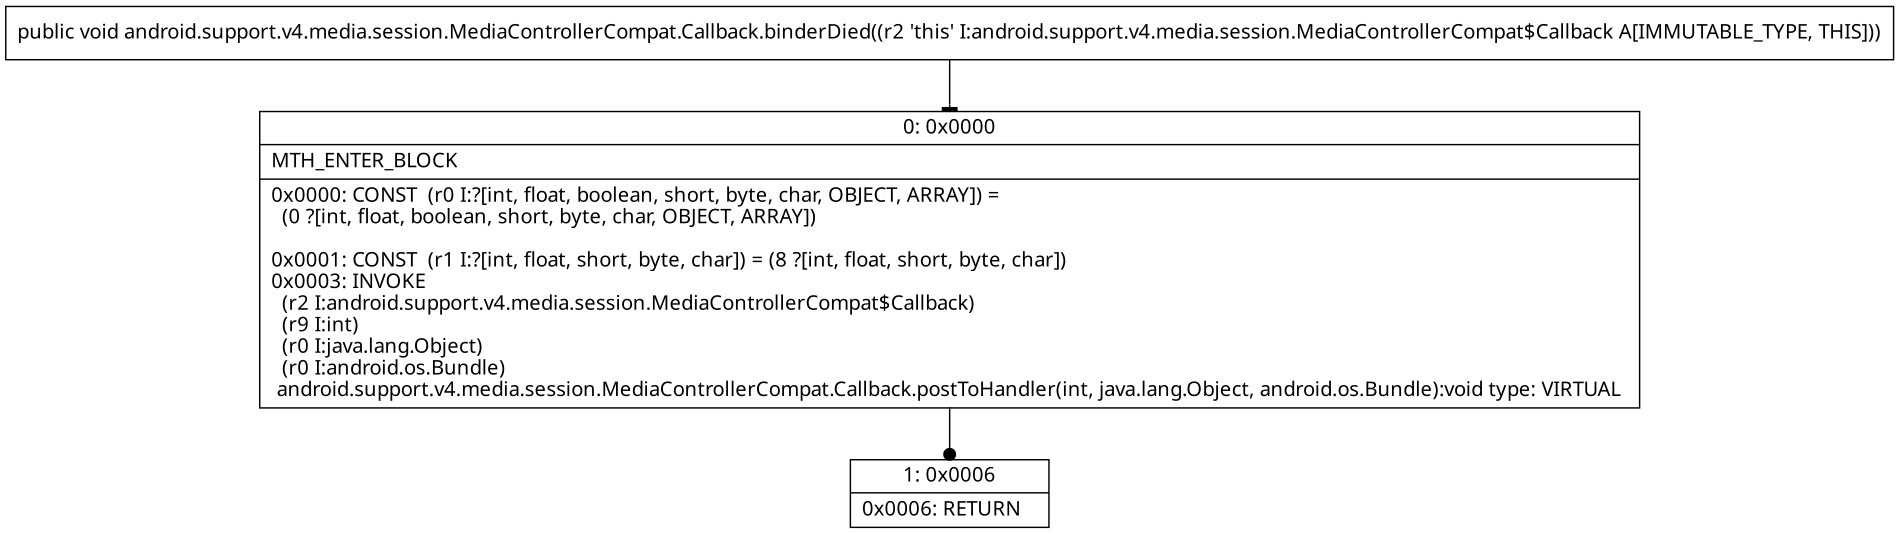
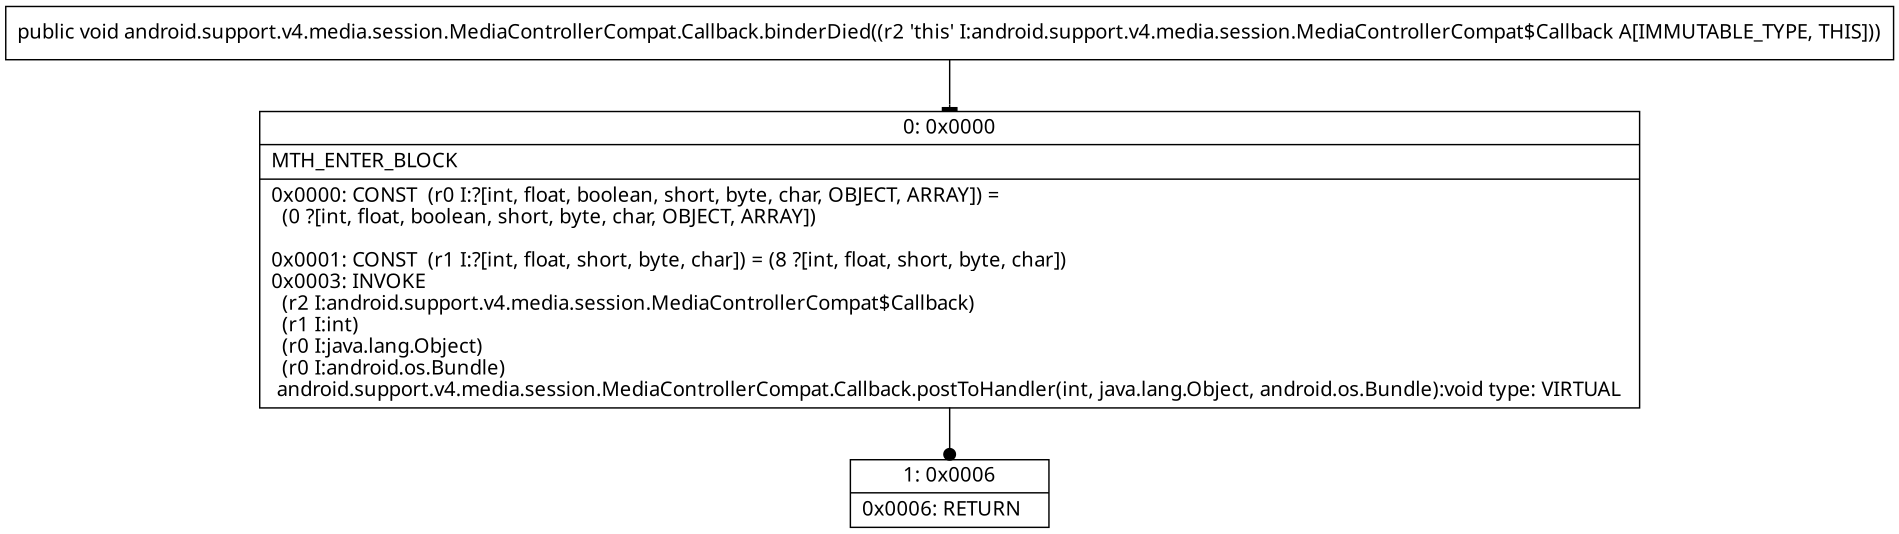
(315, 325) -> (315, 325)
